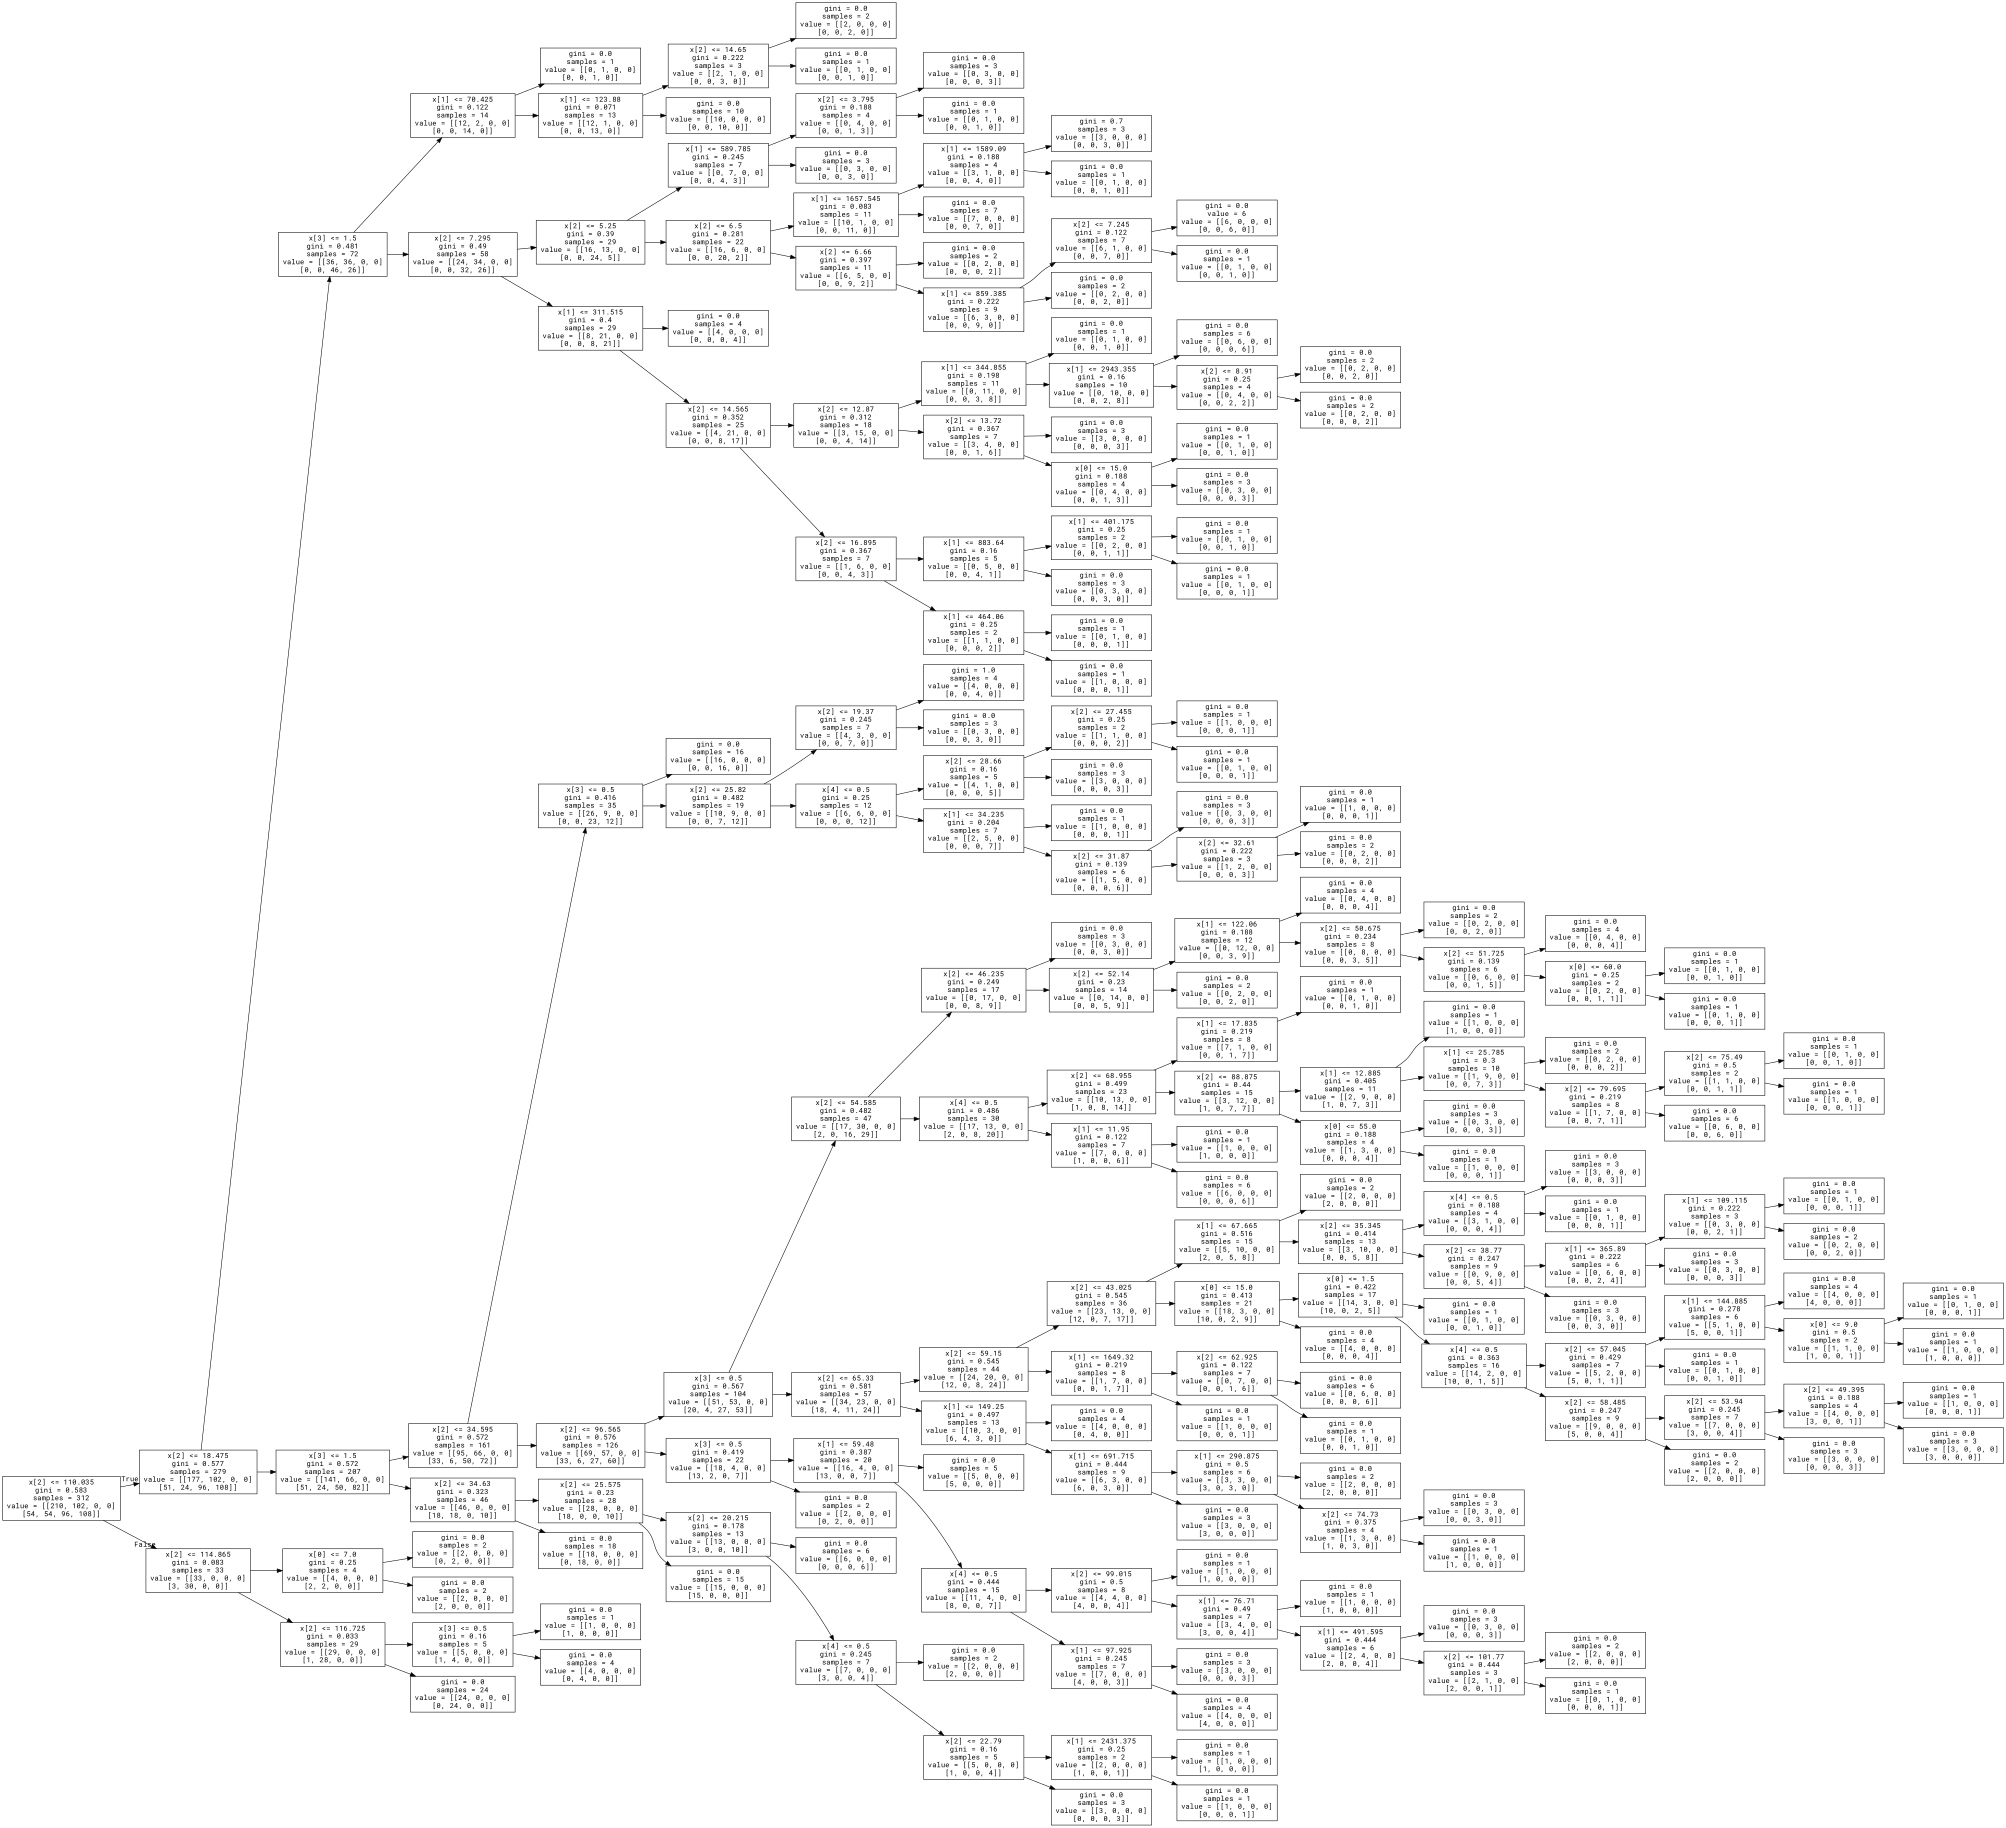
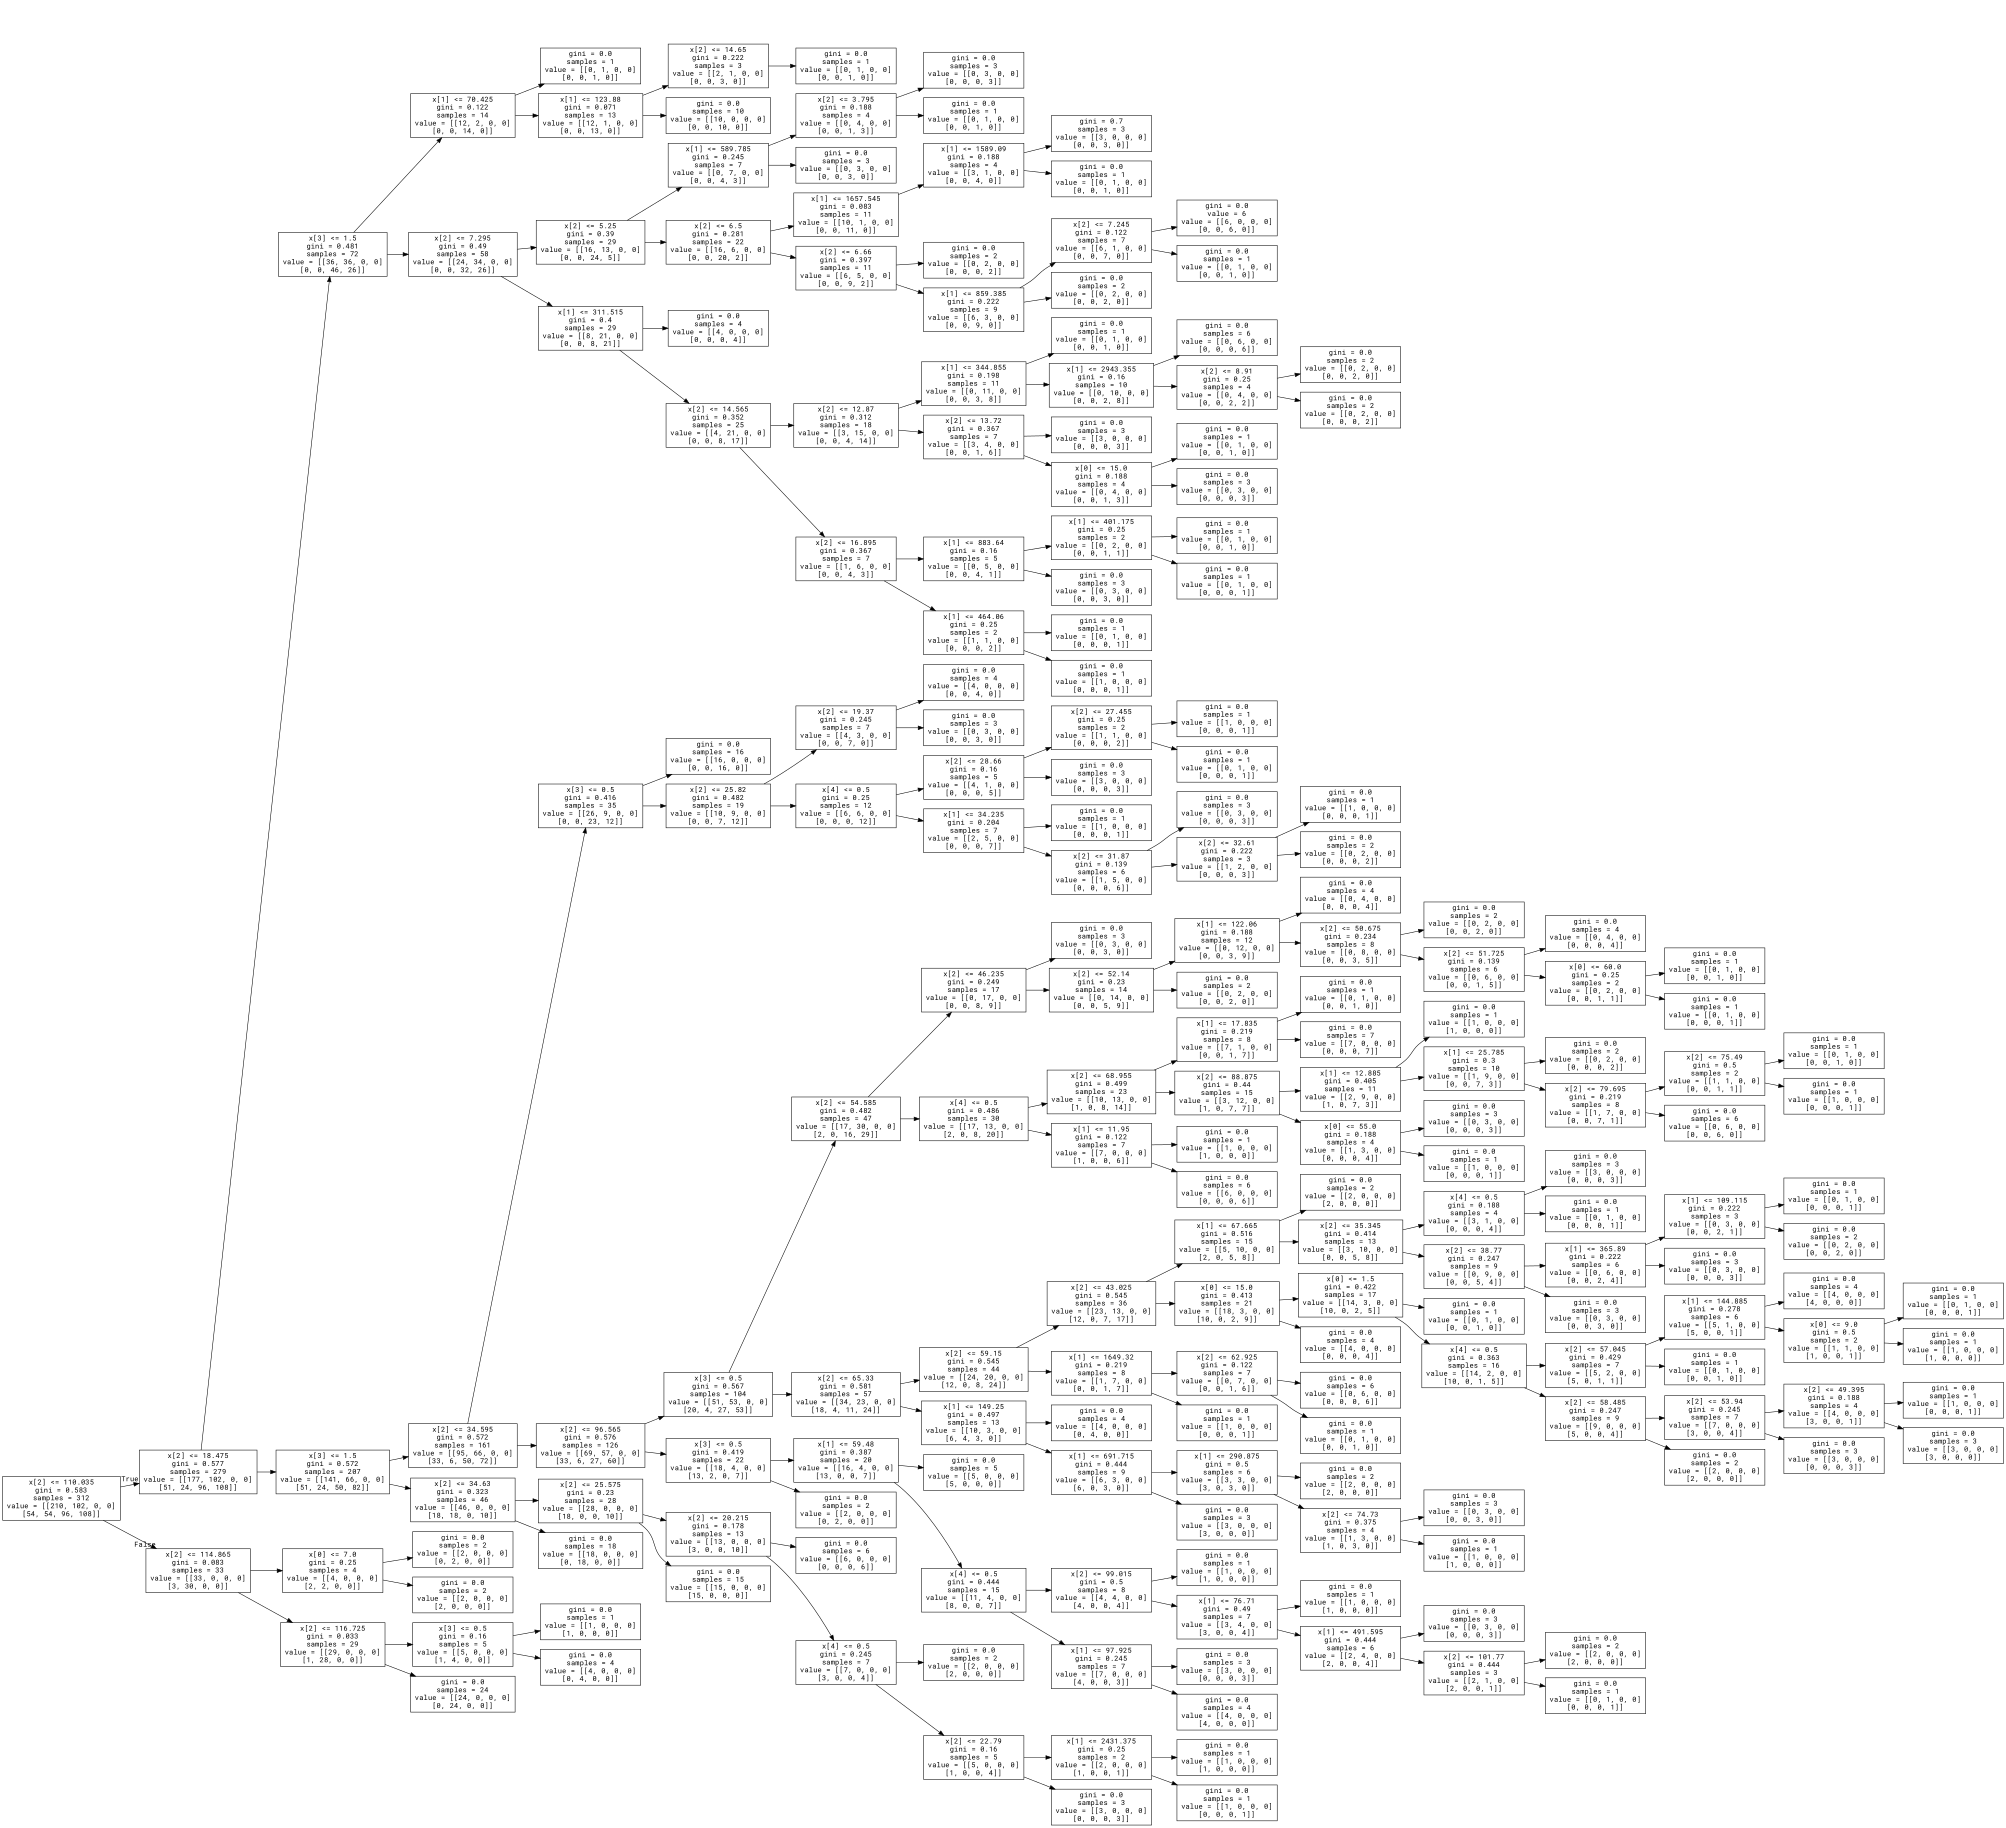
(846, 21) -> none
(974, 215) -> none
(974, 682) -> (974, 682)
none -> (1351, 1040)
